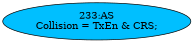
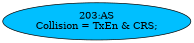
(97, 21) -> (97, 21)
